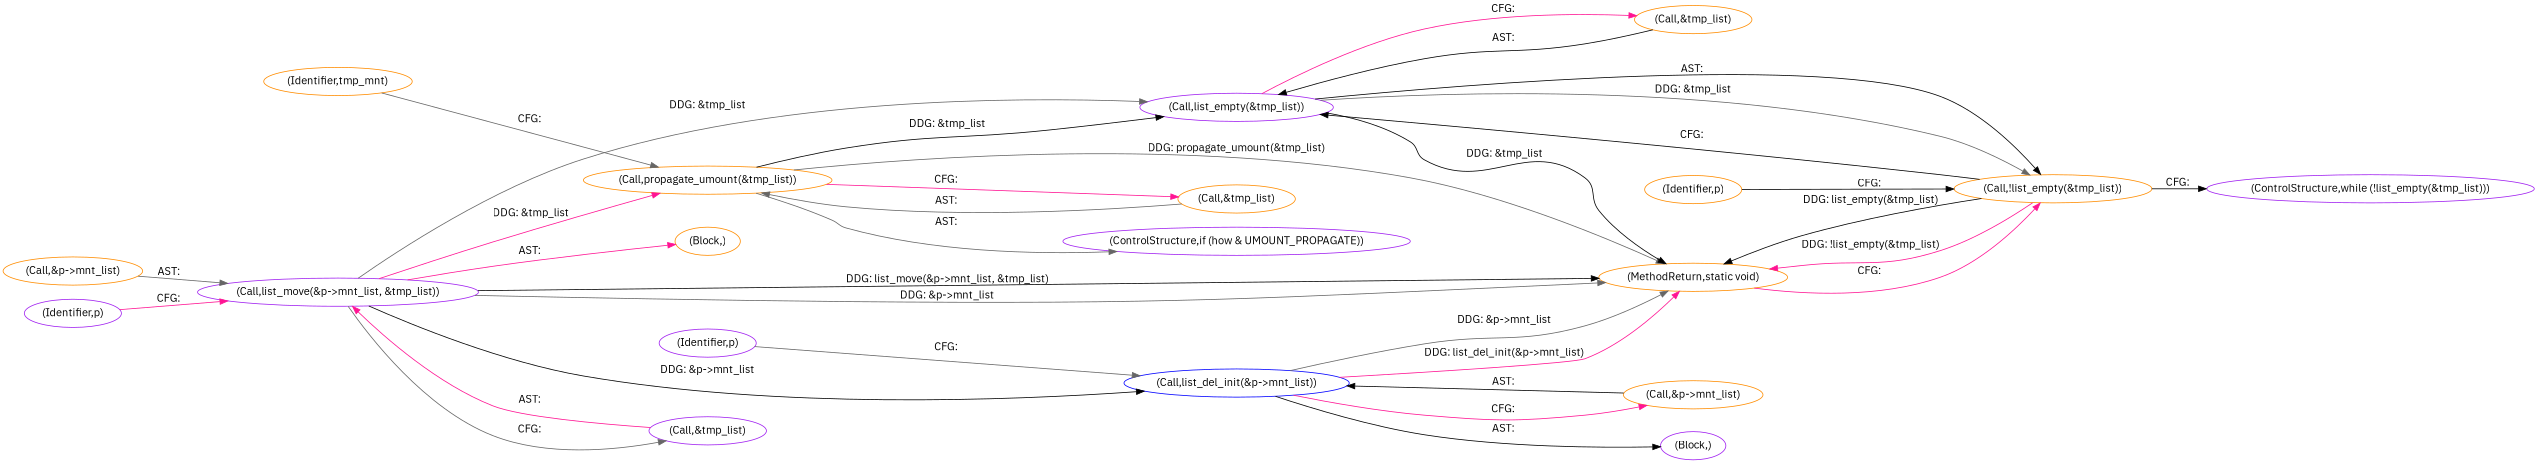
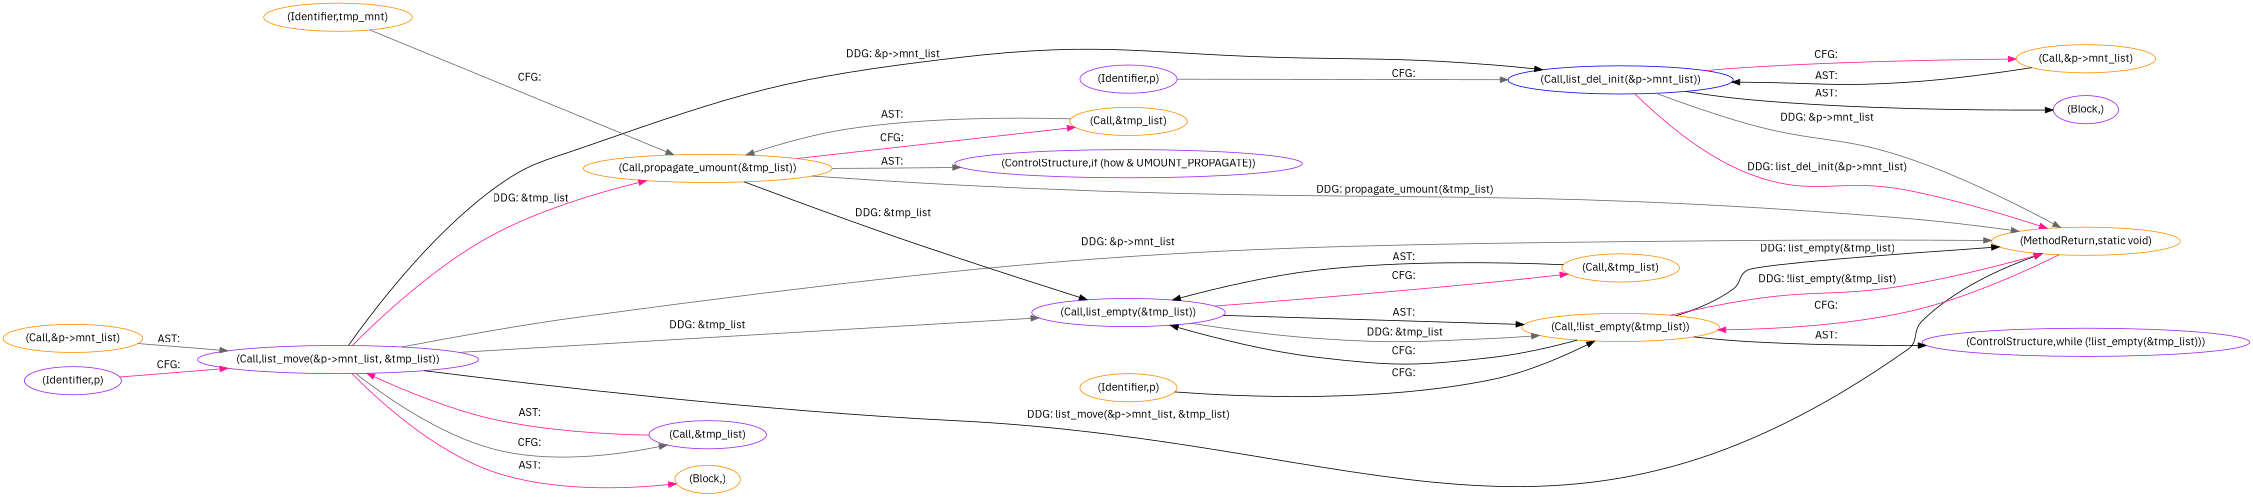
(1506, 166) -> none
(2179, 183) -> (1828, 336)
